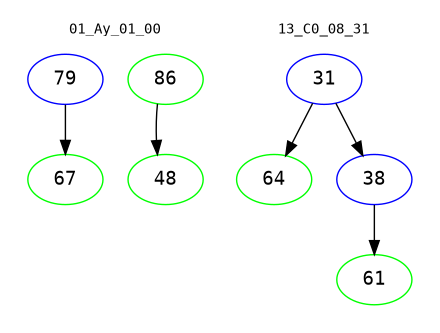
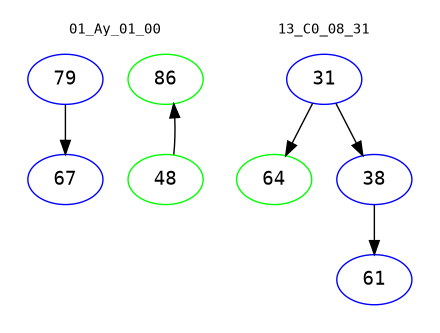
(156, 122) -> (175, 136)
(65, 180) -> (65, 180)
(374, 280) -> (374, 280)
